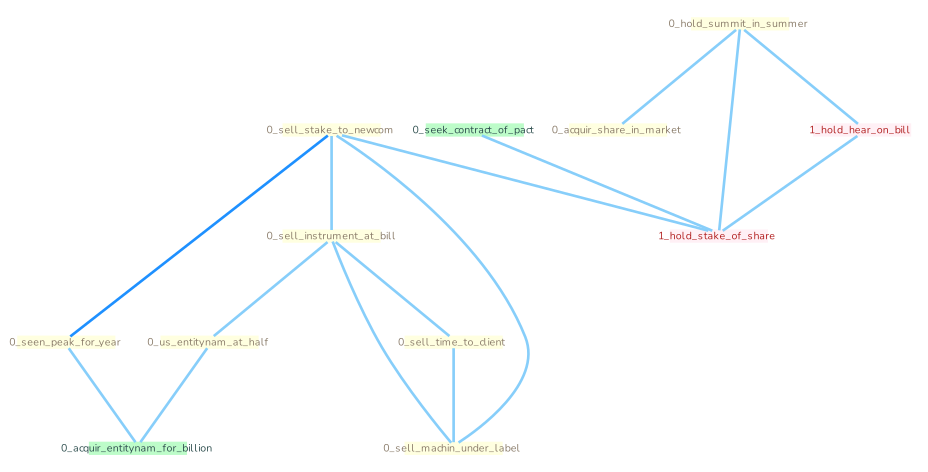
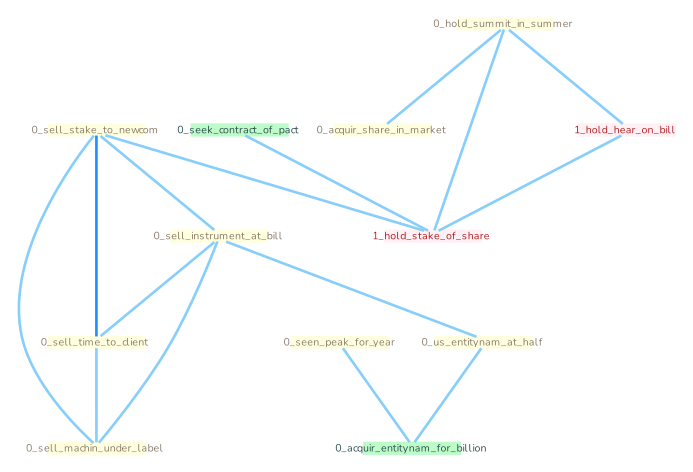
(199, 236) -> (96, 236)
